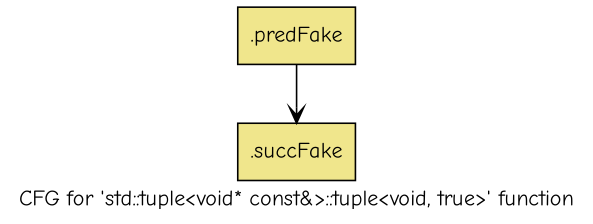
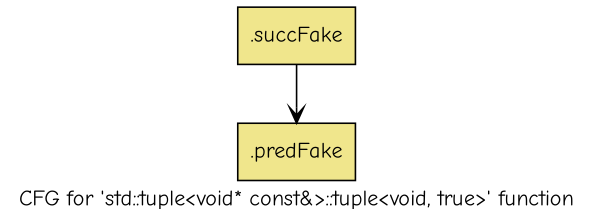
(297, 86) -> (297, 86)
